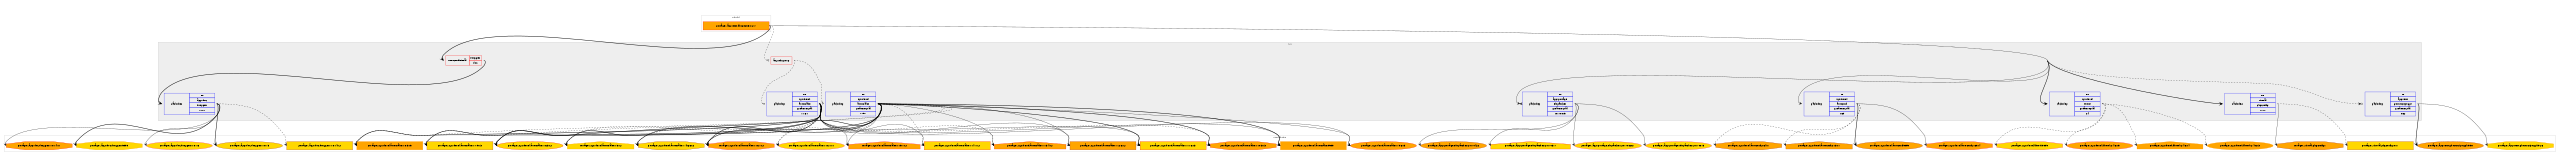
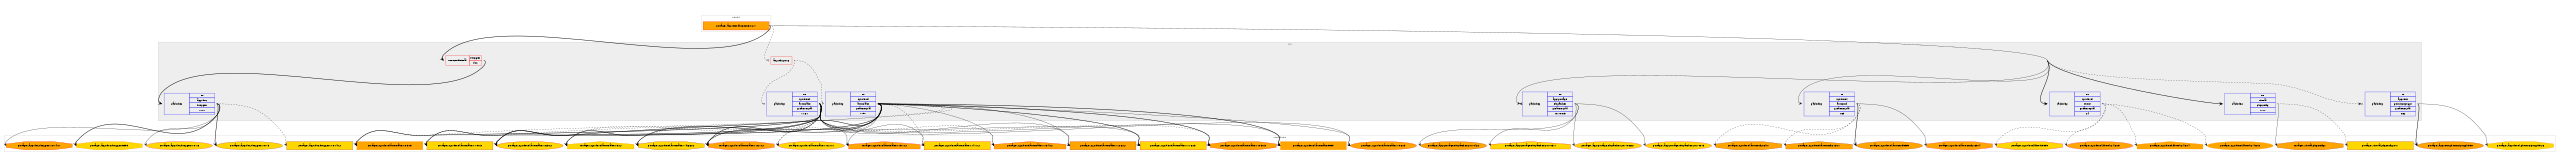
(2521, 146) -> (2521, 146)
